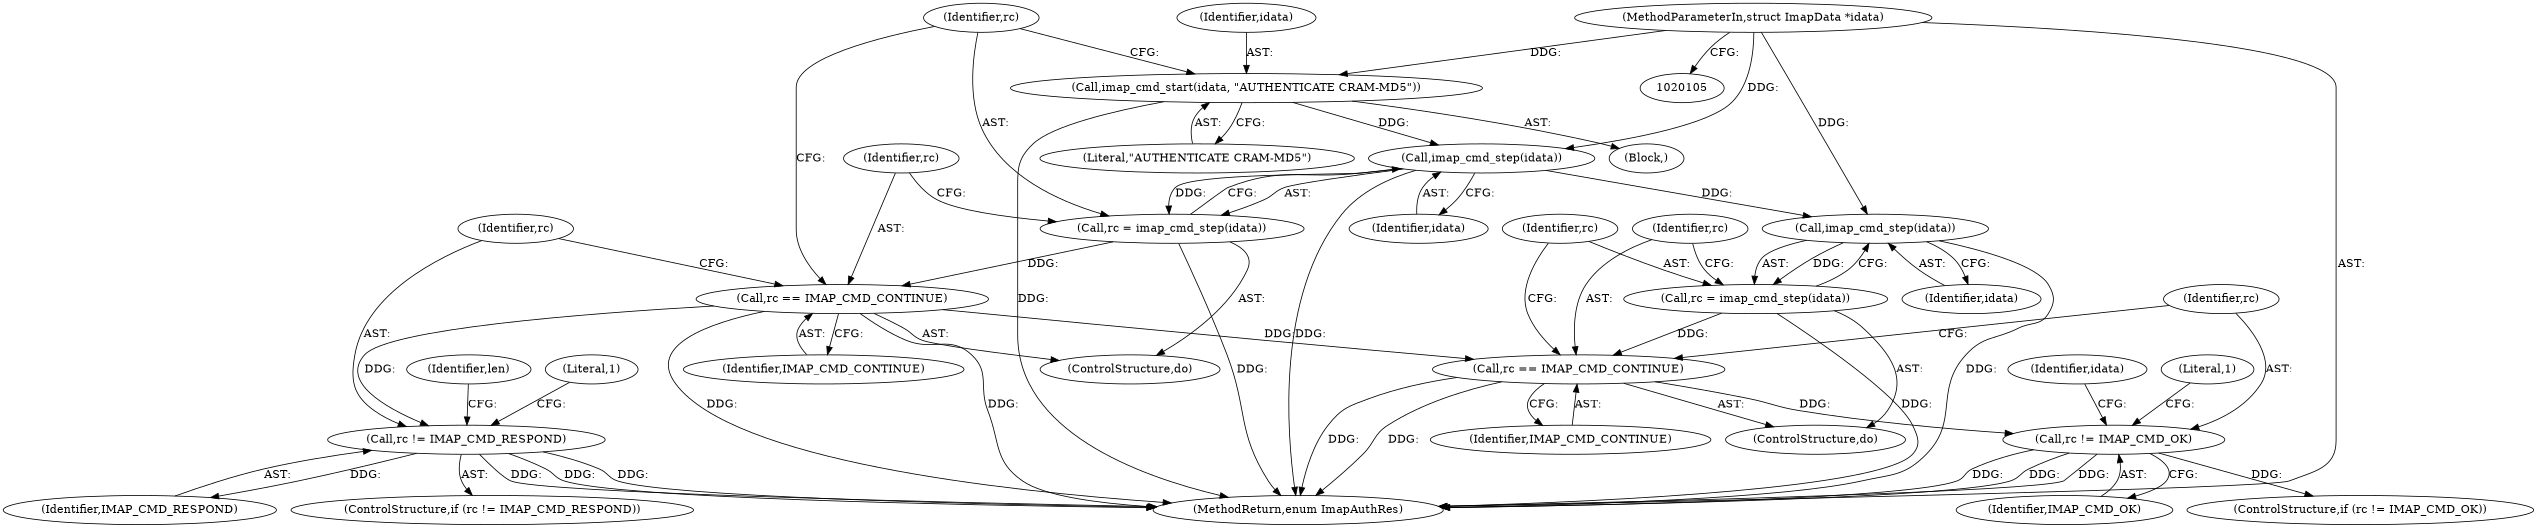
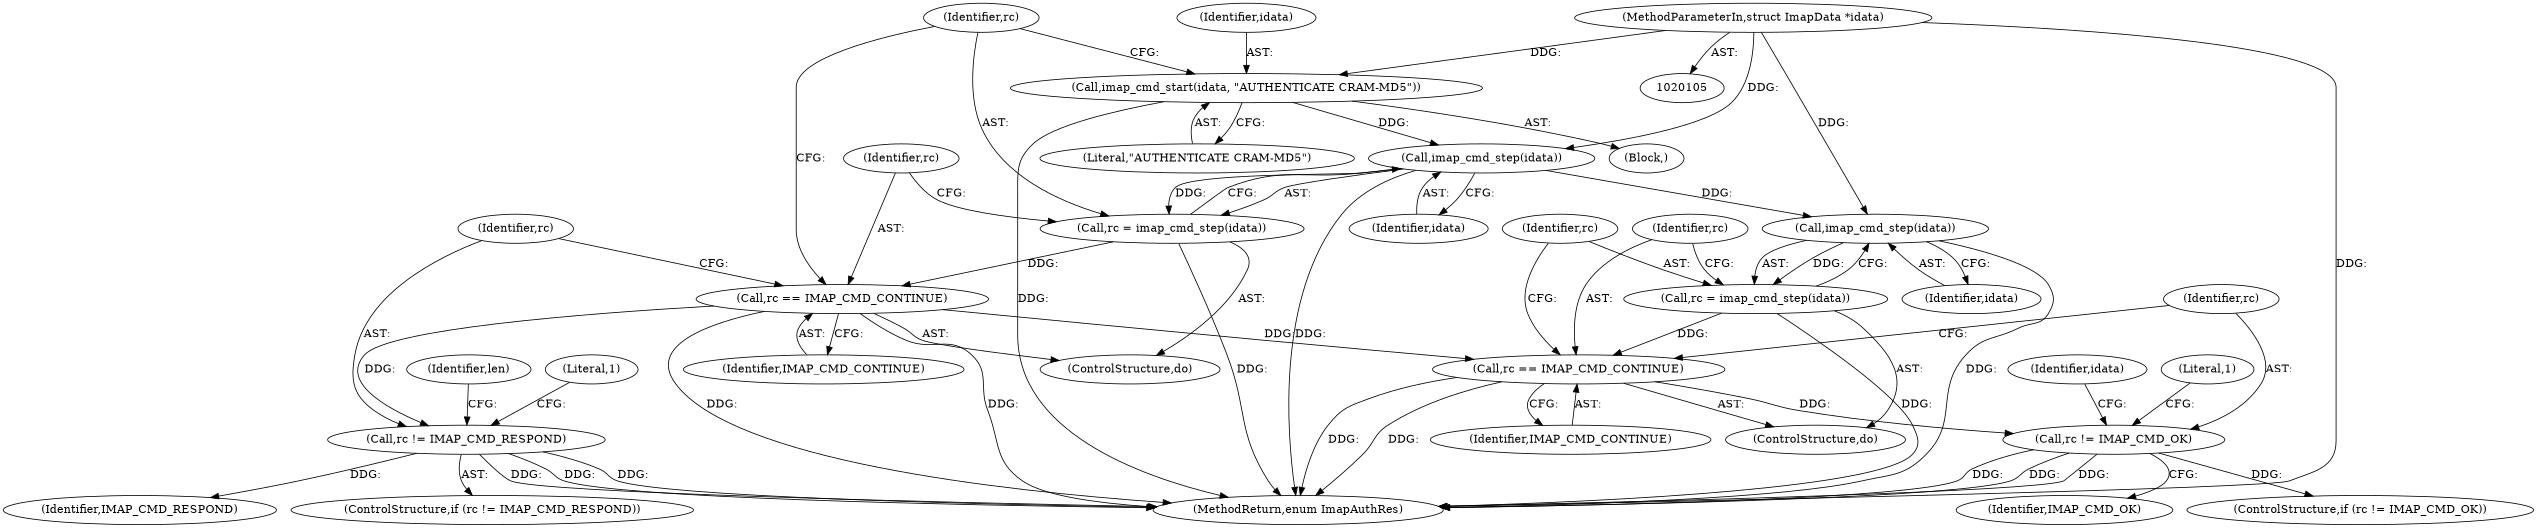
(1727, 53) -> (1727, 53)
(2353, 264) -> (2353, 264)
(268, 468) -> none
(2116, 482) -> none
